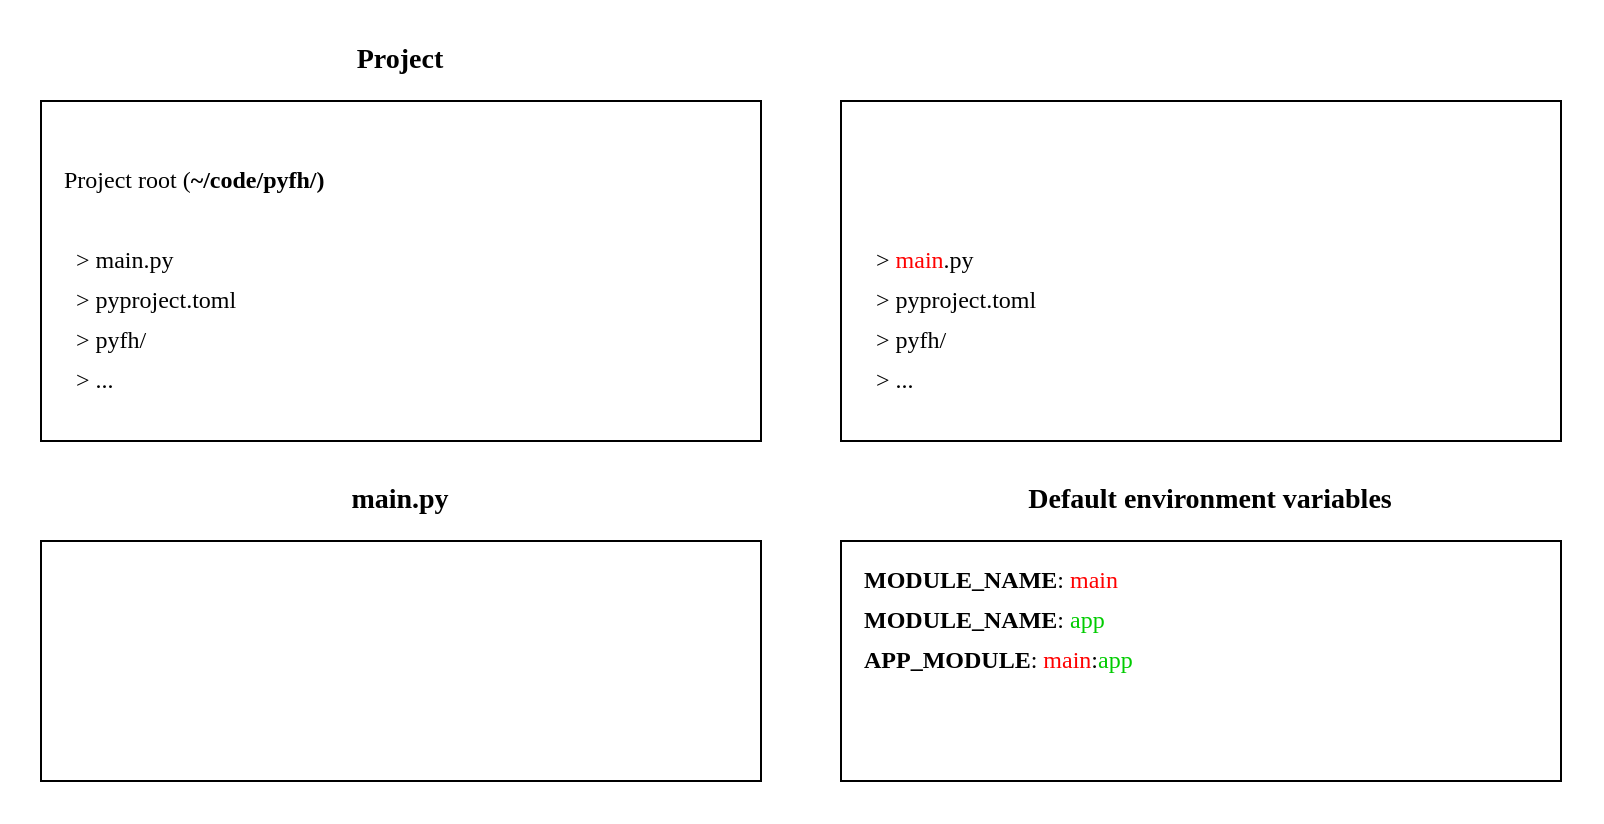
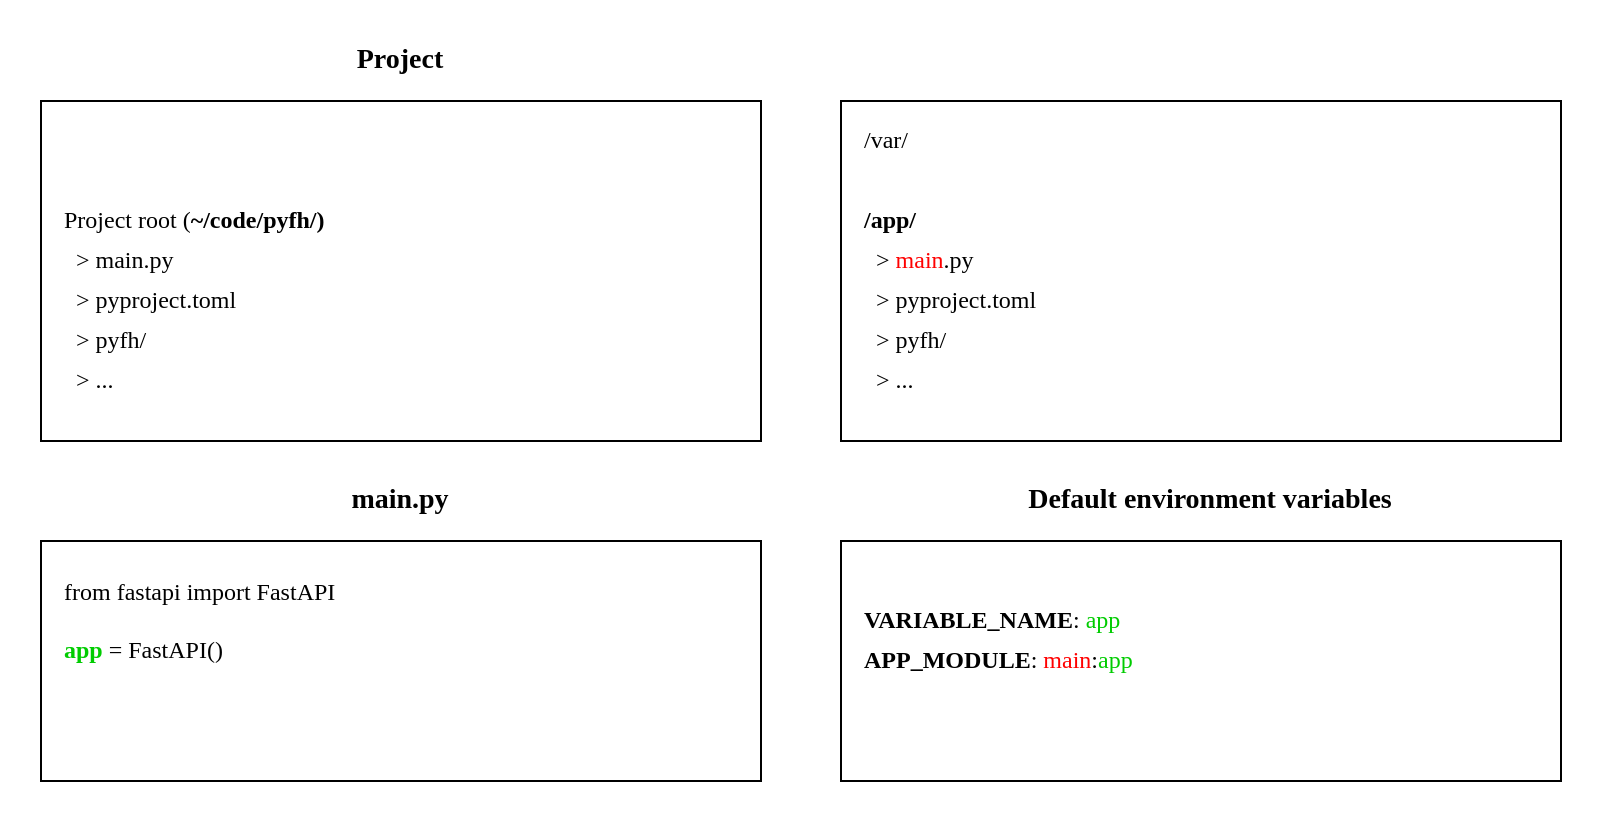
none -> (1201, 141)
(401, 181) -> (401, 221)
none -> (1201, 221)
(1171, 581) -> none
none -> (311, 621)
(966, 621) -> (980, 621)
